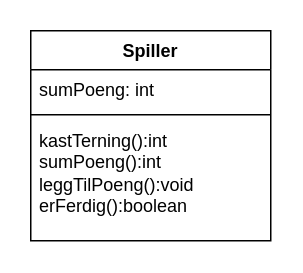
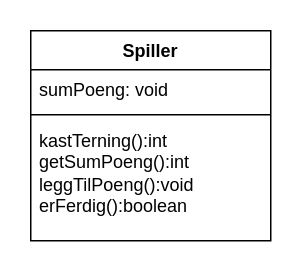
(98, 91) -> (103, 91)
(124, 174) -> (124, 174)
